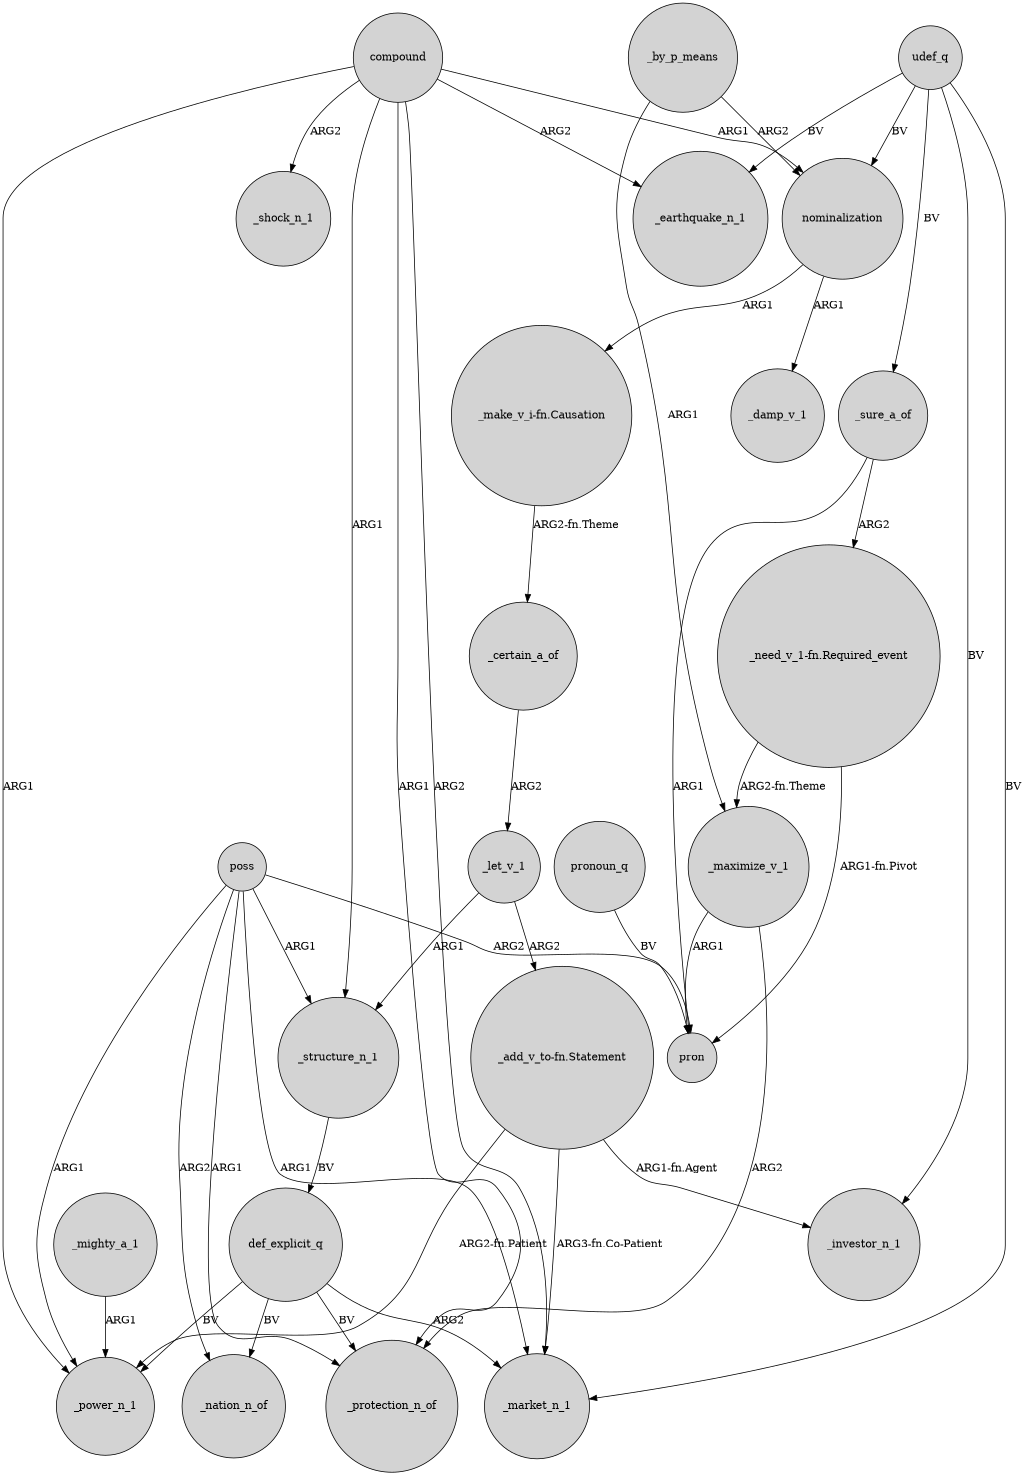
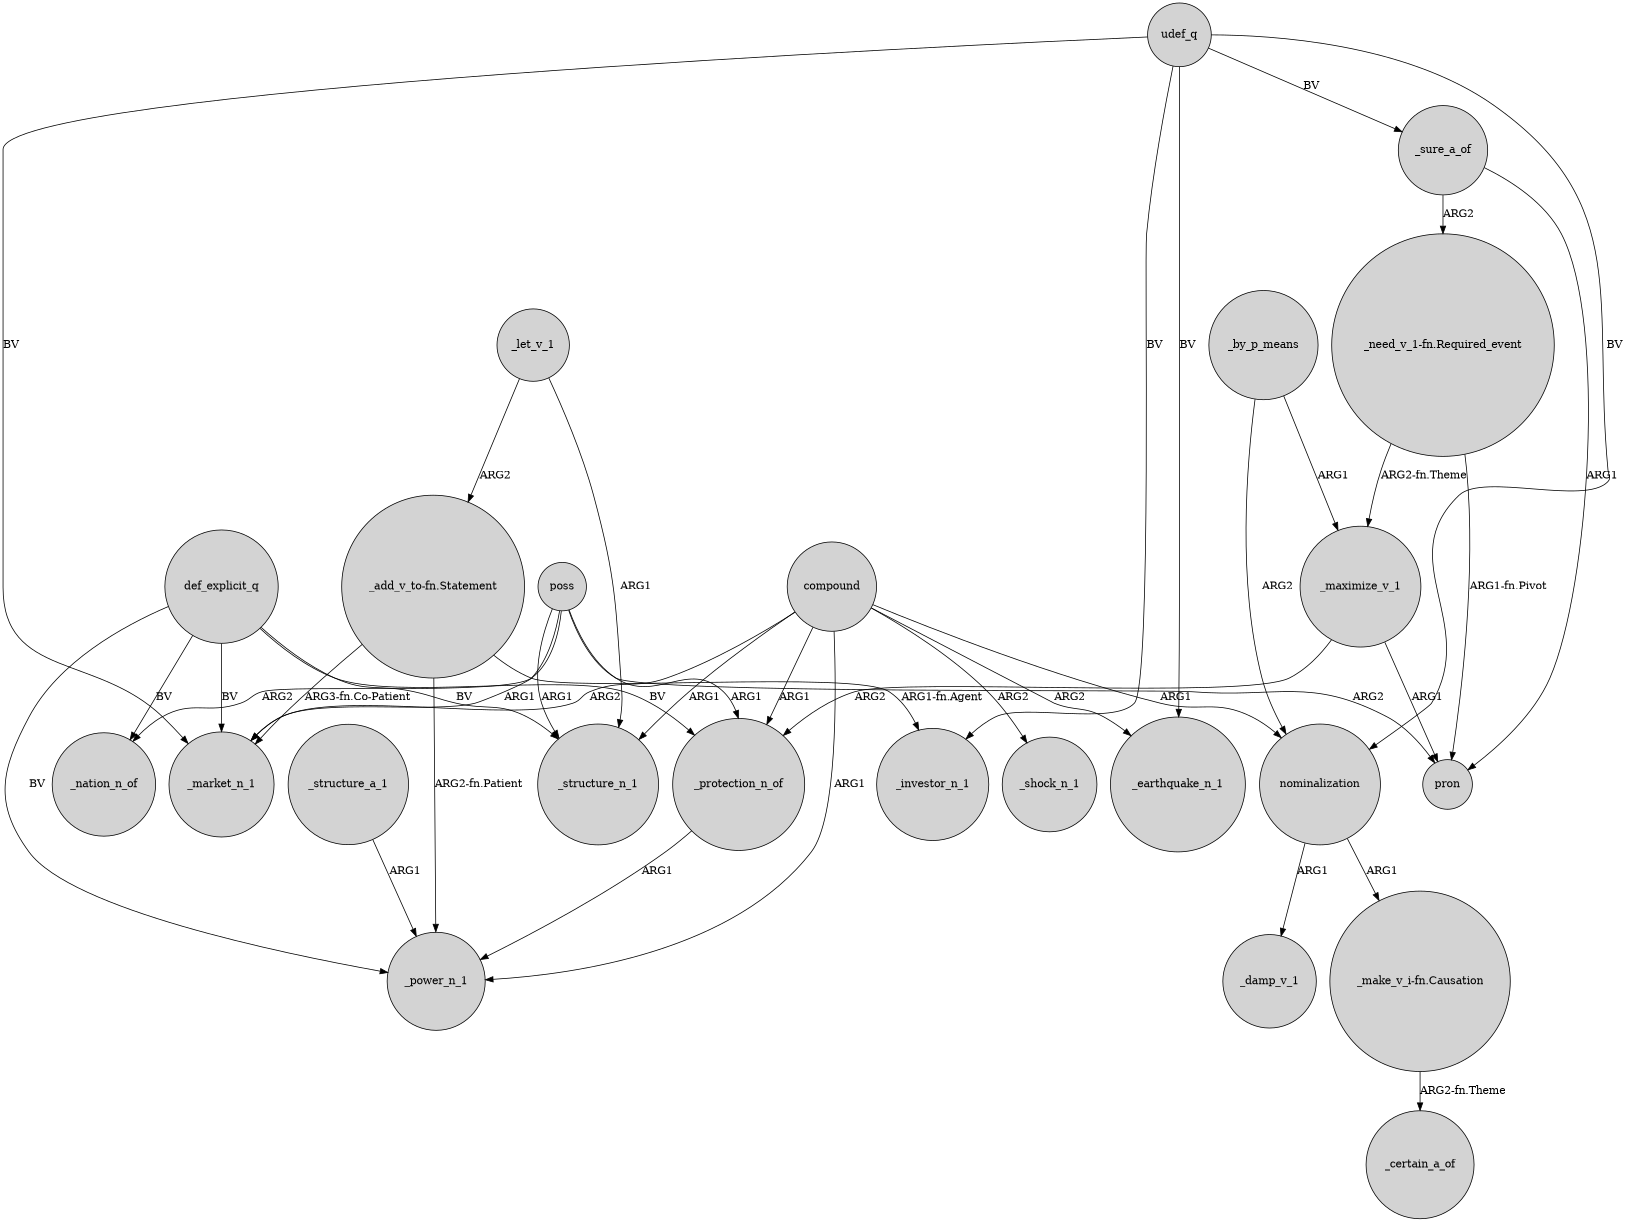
(513, 767) -> none
(600, 867) -> none
(78, 1106) -> (593, 899)
(321, 1152) -> (426, 695)
(105, 1245) -> (348, 784)
(449, 1321) -> (230, 697)
